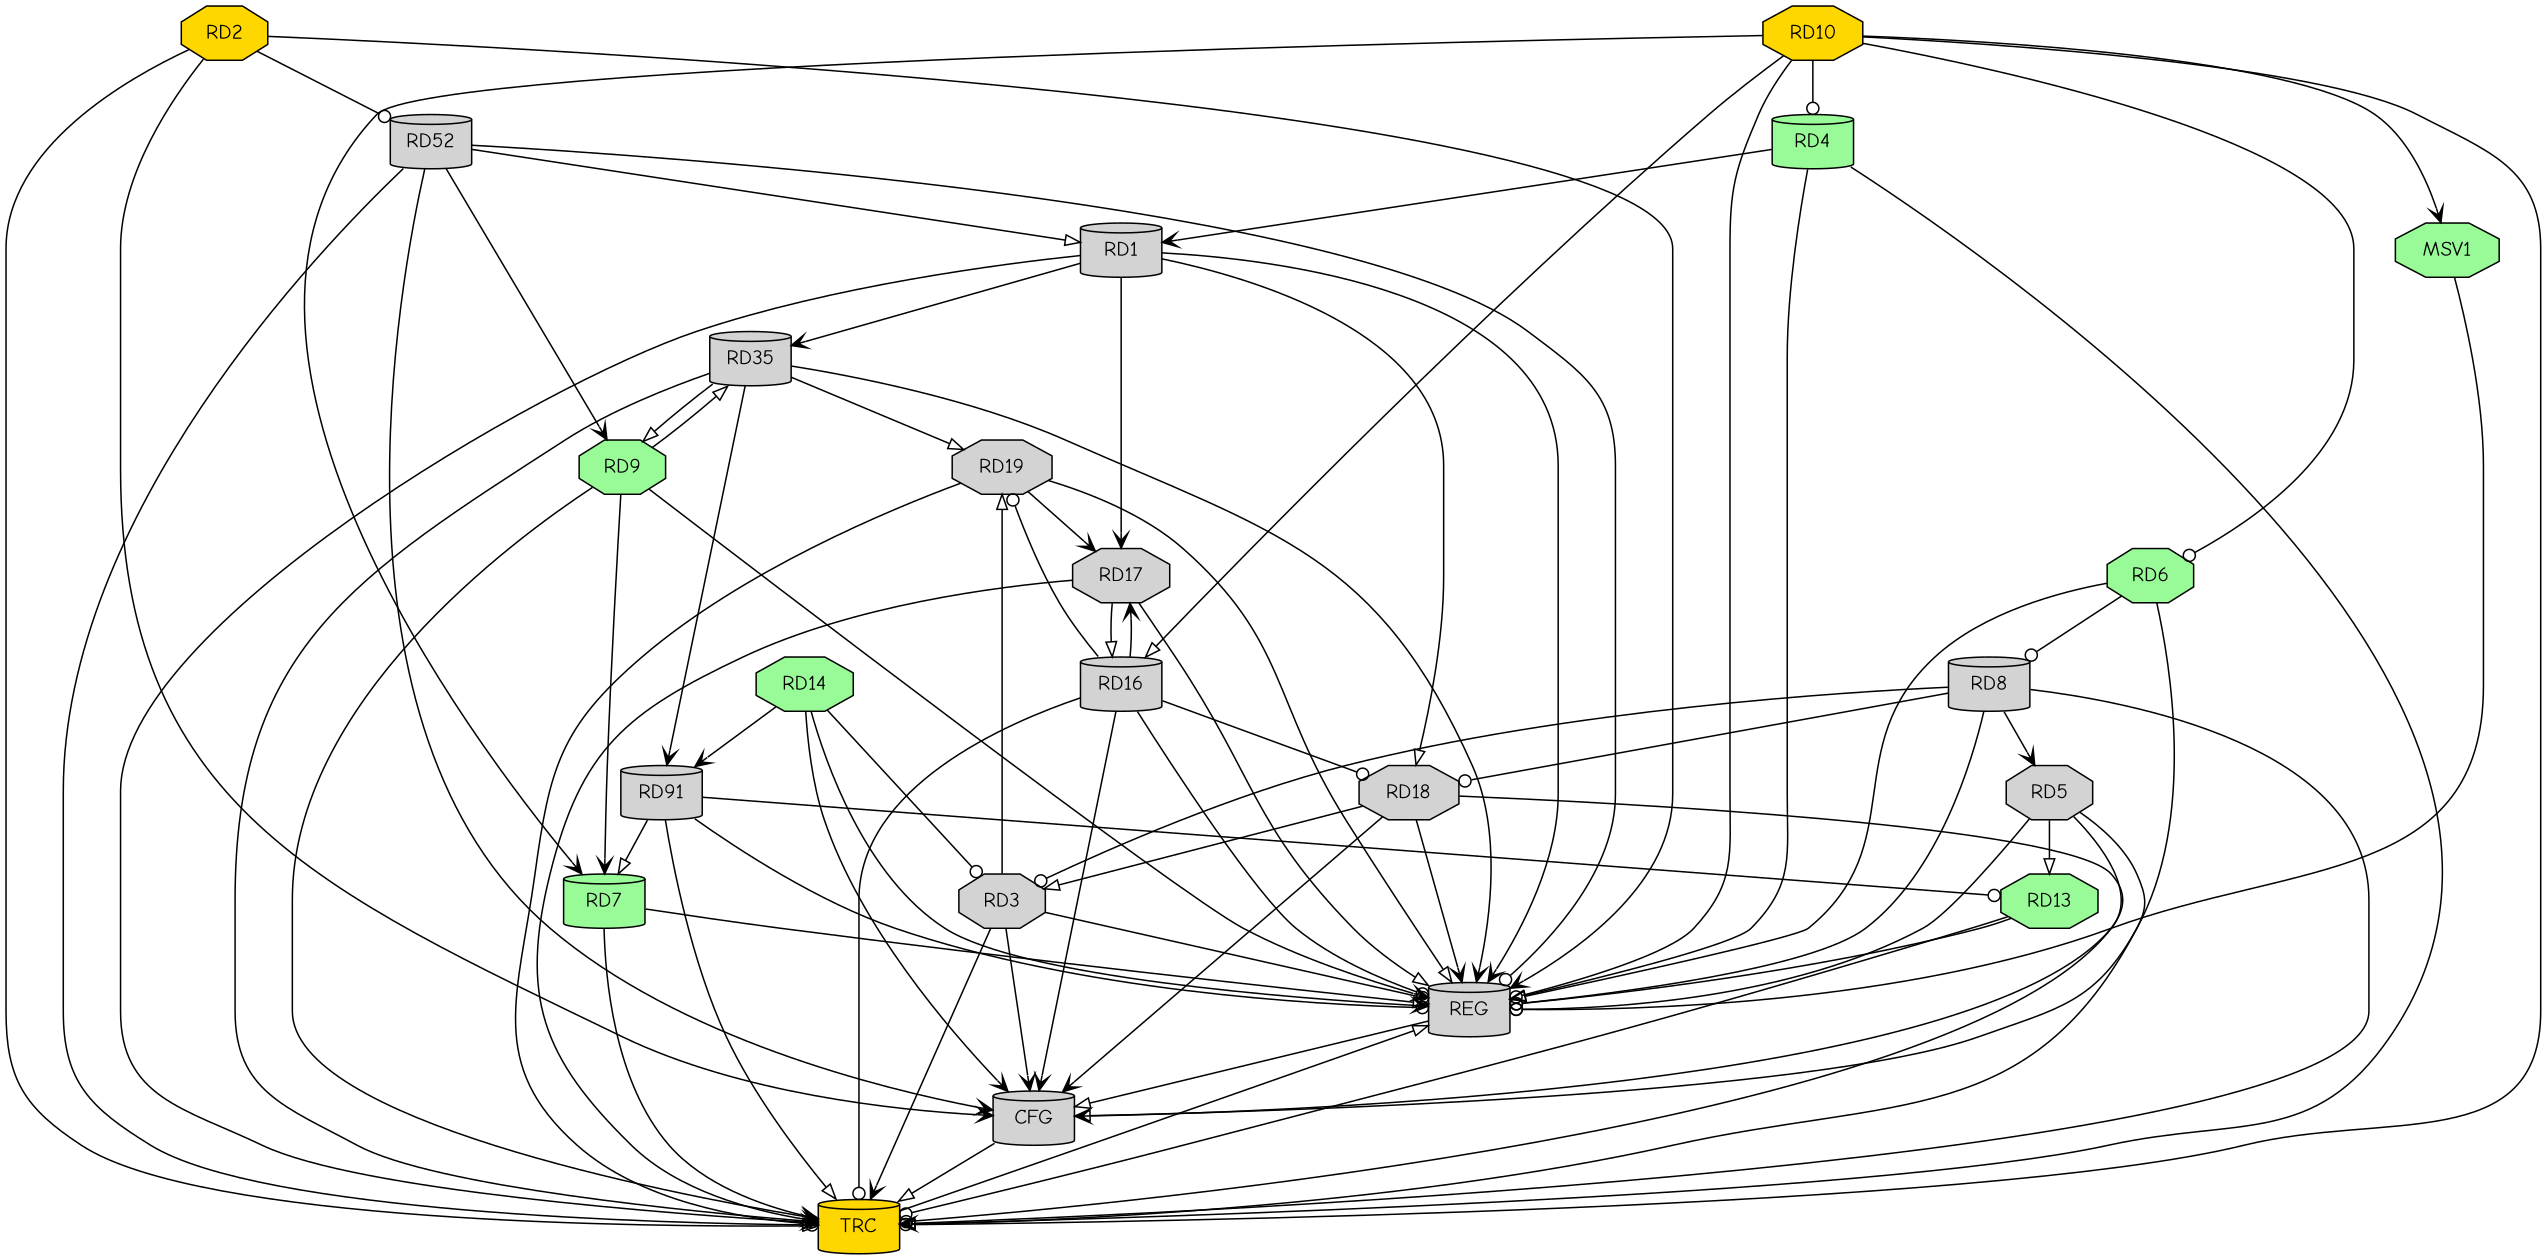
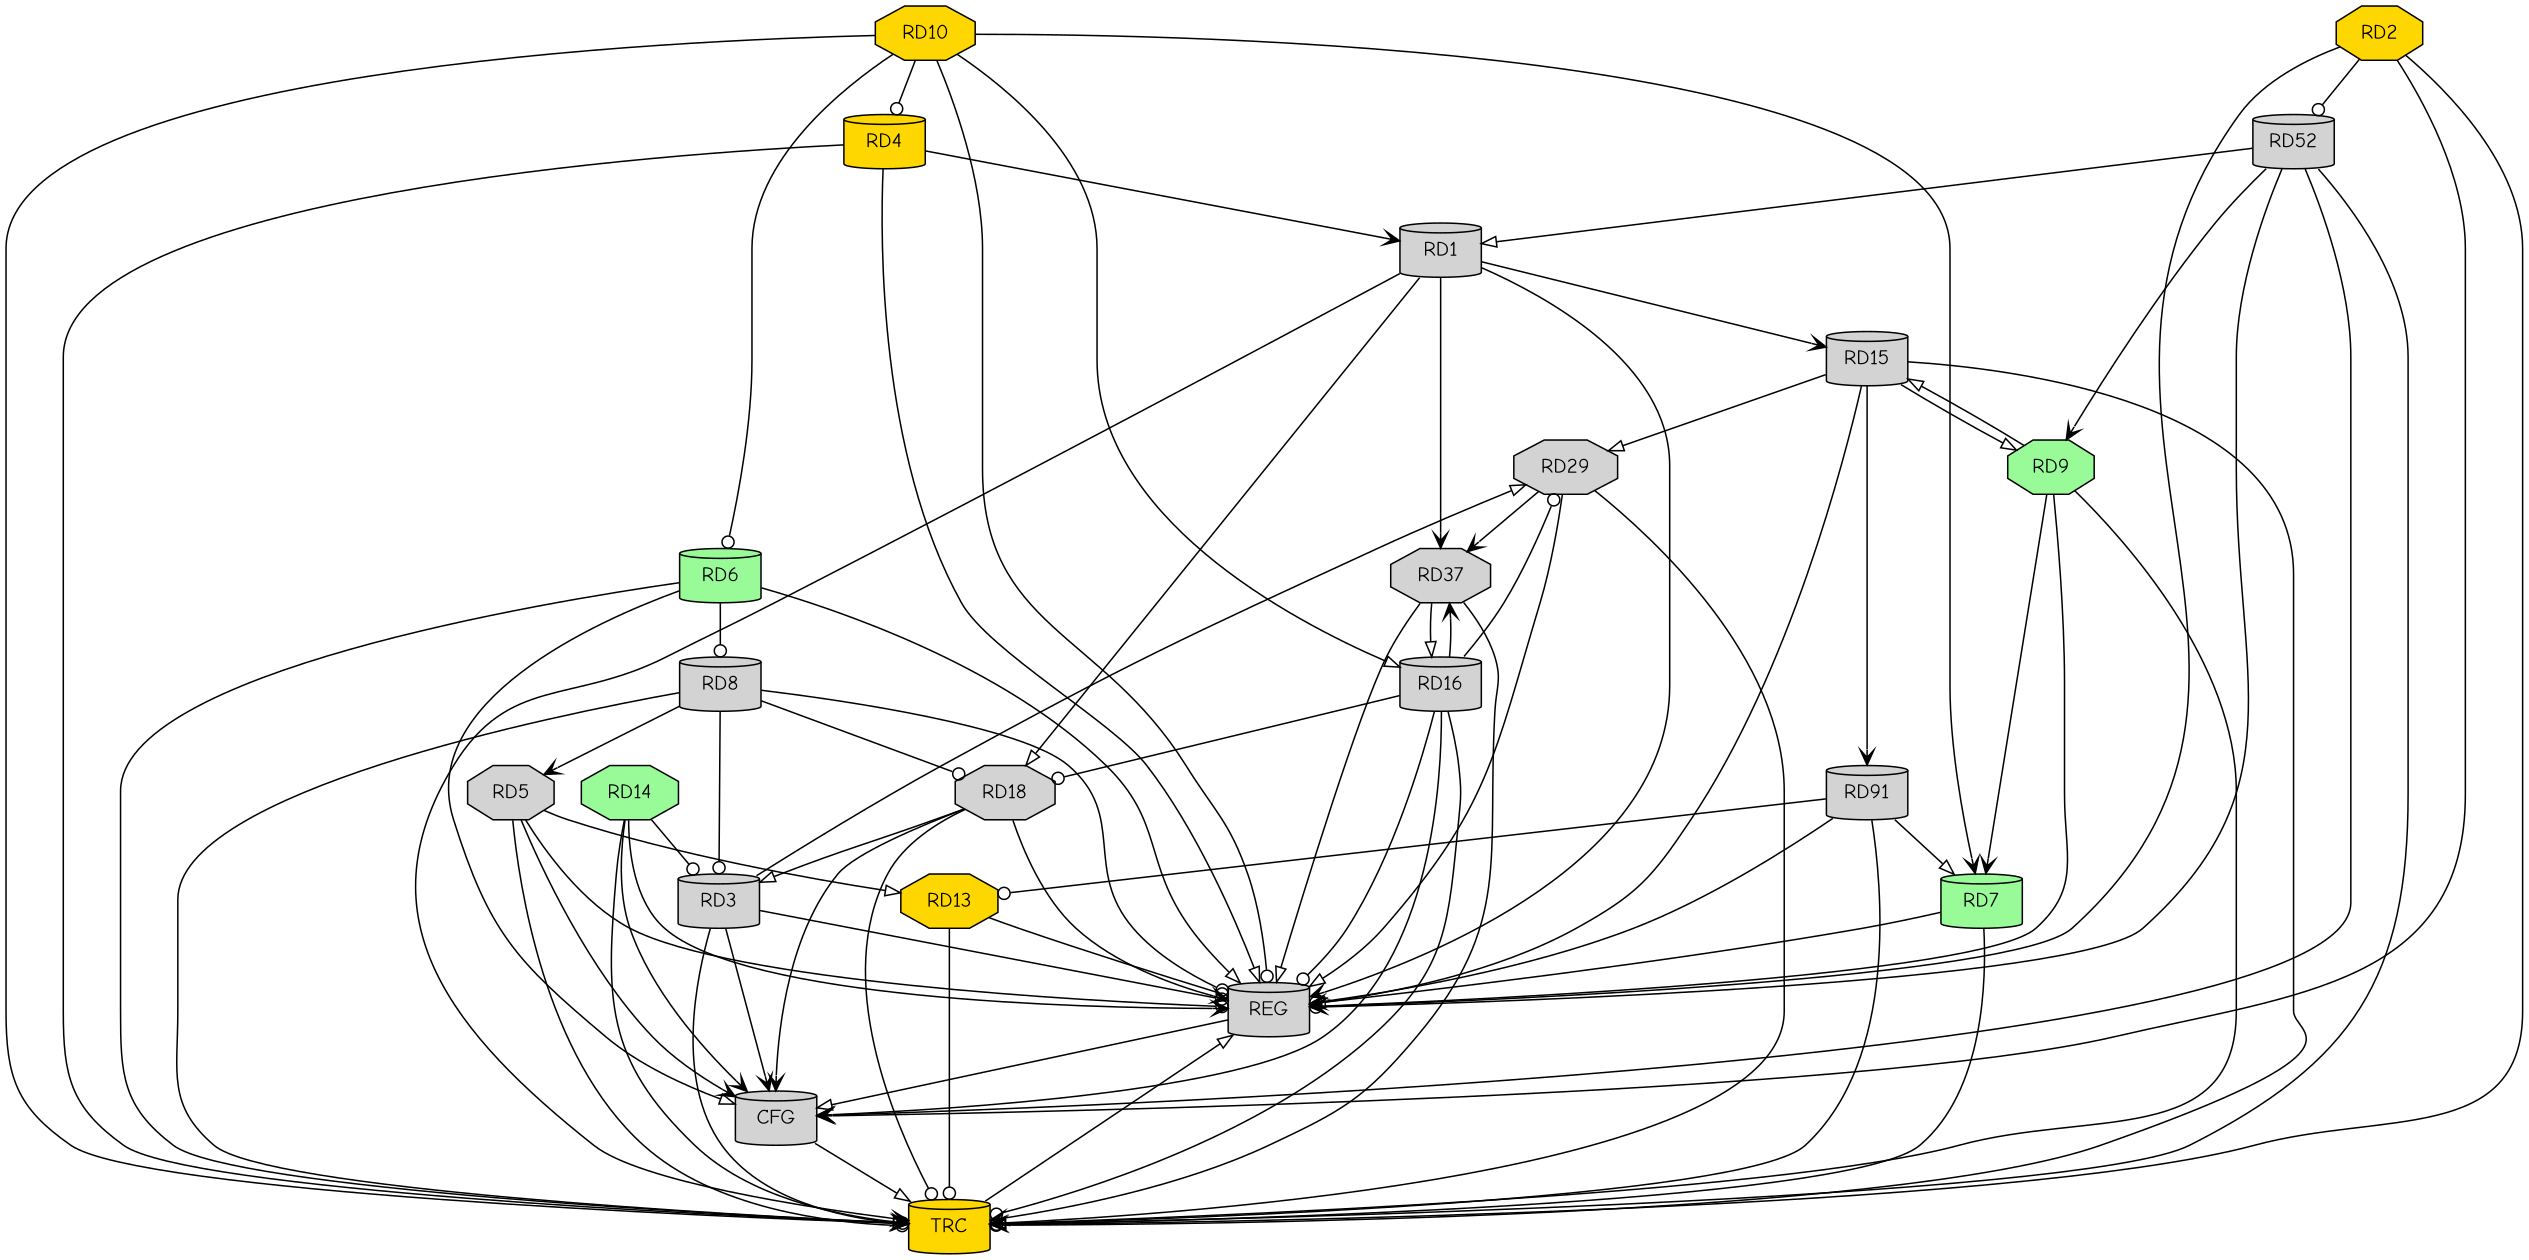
(1813, 142) -> (885, 142)
(2447, 250) -> none
(750, 359) -> (1867, 359)
(1002, 467) -> (1566, 467)
(1121, 576) -> (1441, 576)
(2150, 576) -> (720, 576)
(742, 732) -> (651, 1095)
(1002, 901) -> (719, 901)
(2049, 901) -> (949, 901)
none -> (121, 1033)
